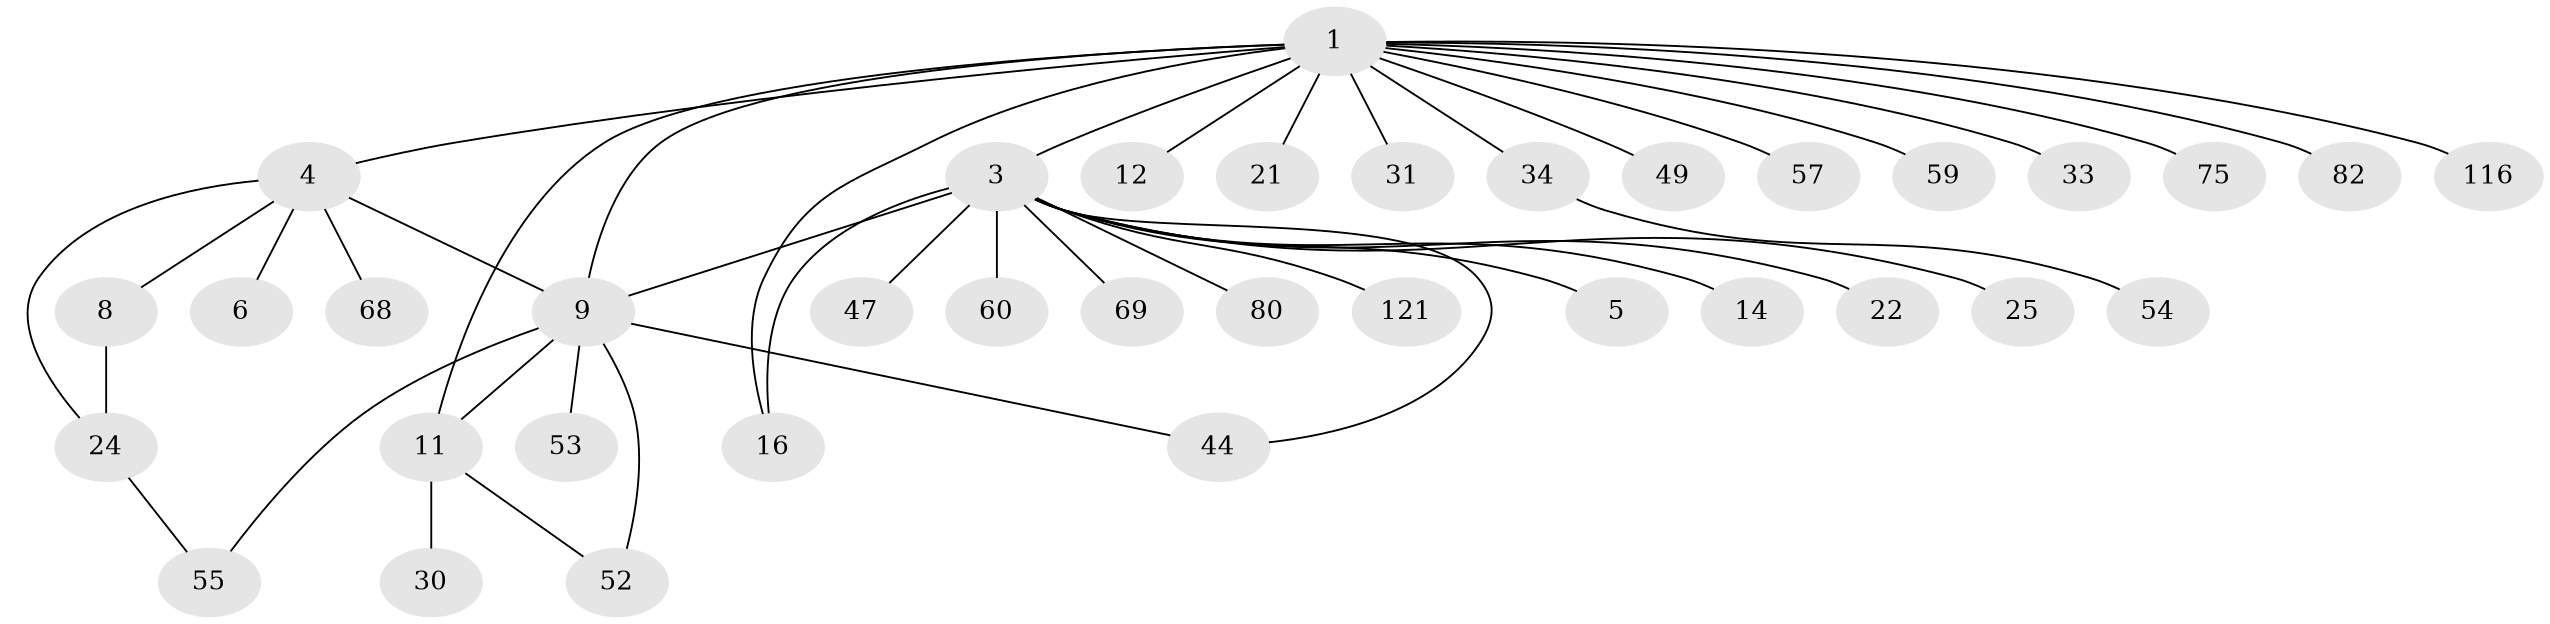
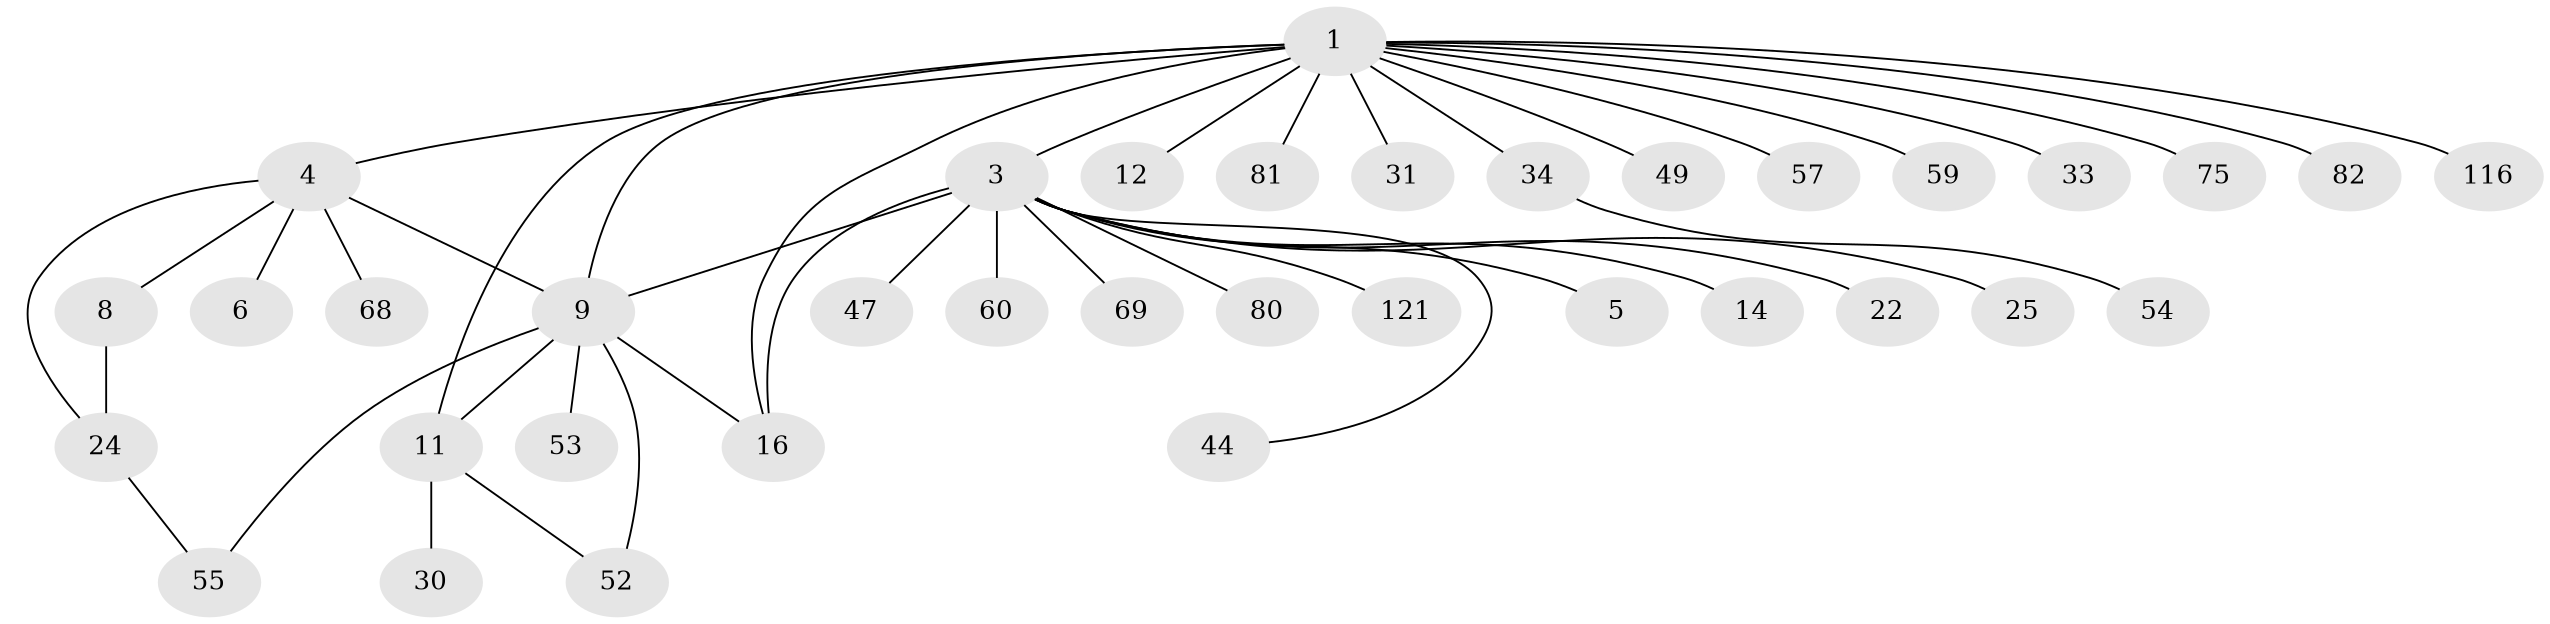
(1267, 177) -> (1267, 177)
(901, 380) -> (678, 379)
